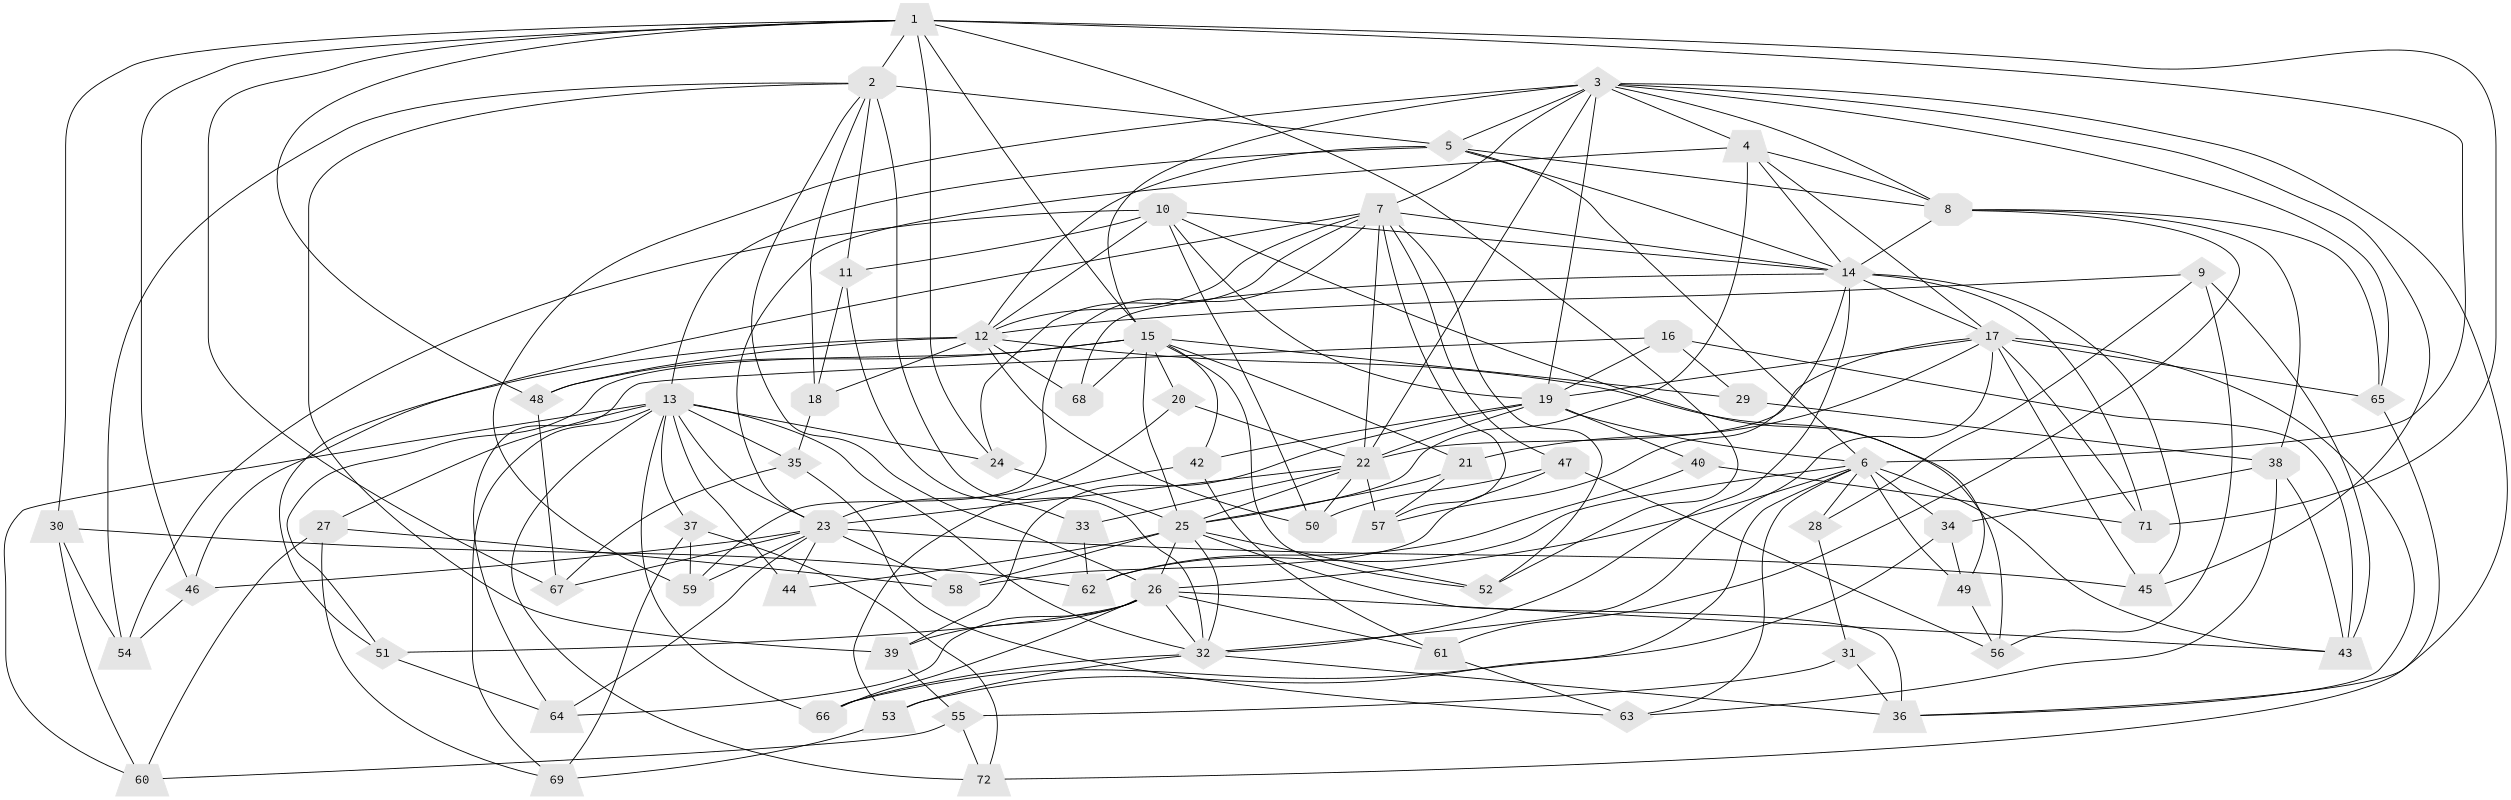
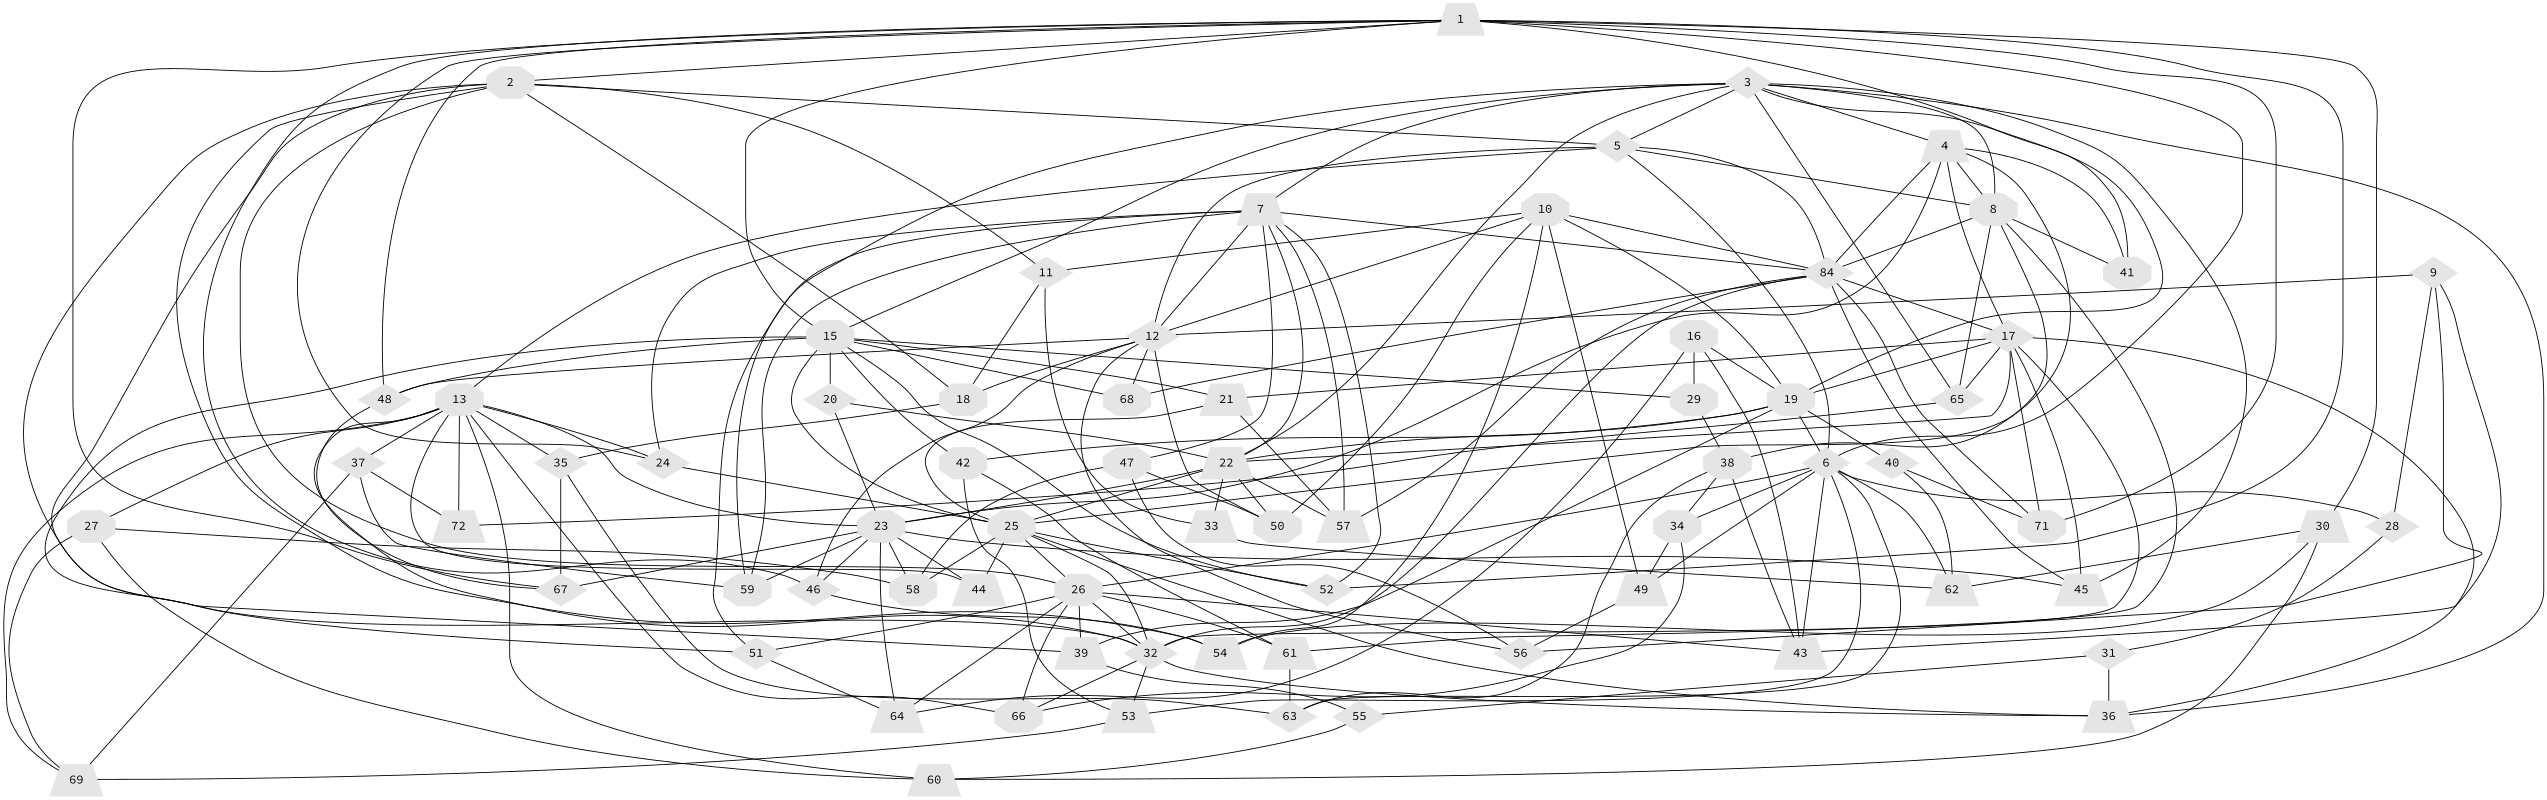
(1849, 273) -> (1827, 273)
none -> (2127, 273)
(971, 747) -> none
